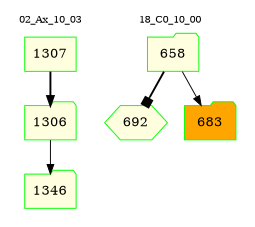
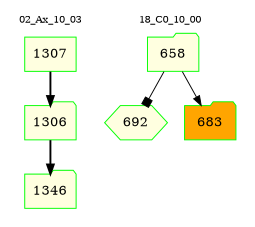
(157, 84) -> (157, 84)
(50, 152) -> (50, 152)
